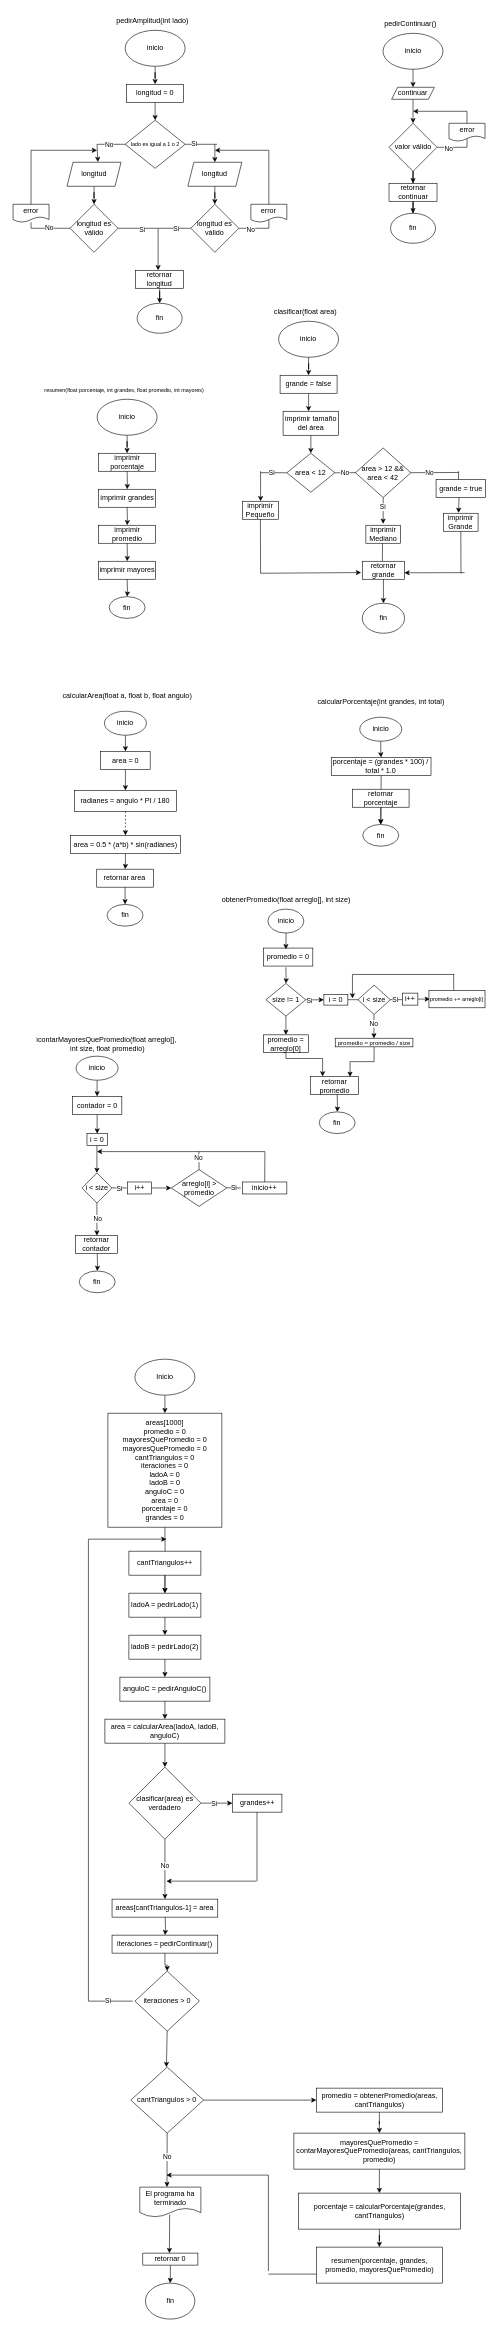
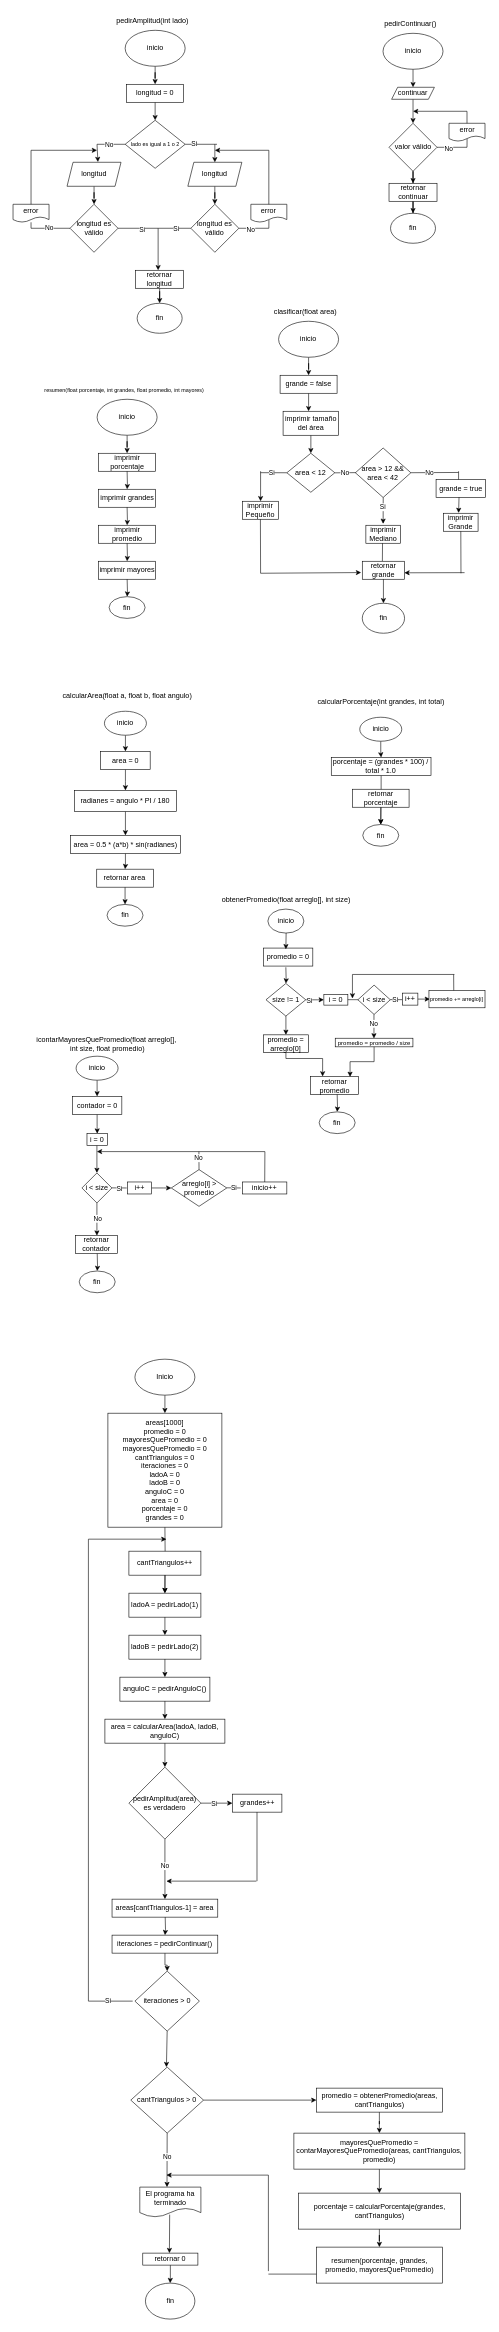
(125, 821) -> (125, 821)
(165, 1803) -> (165, 1803)
